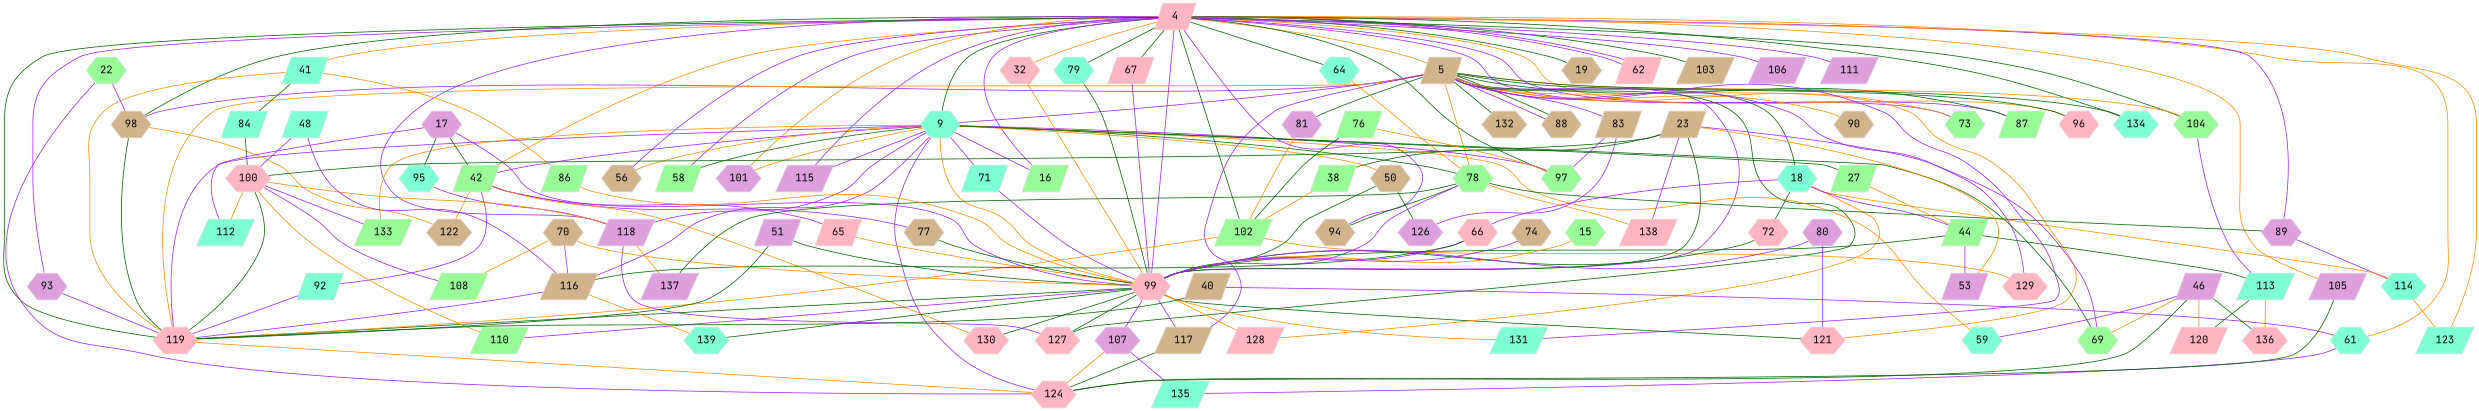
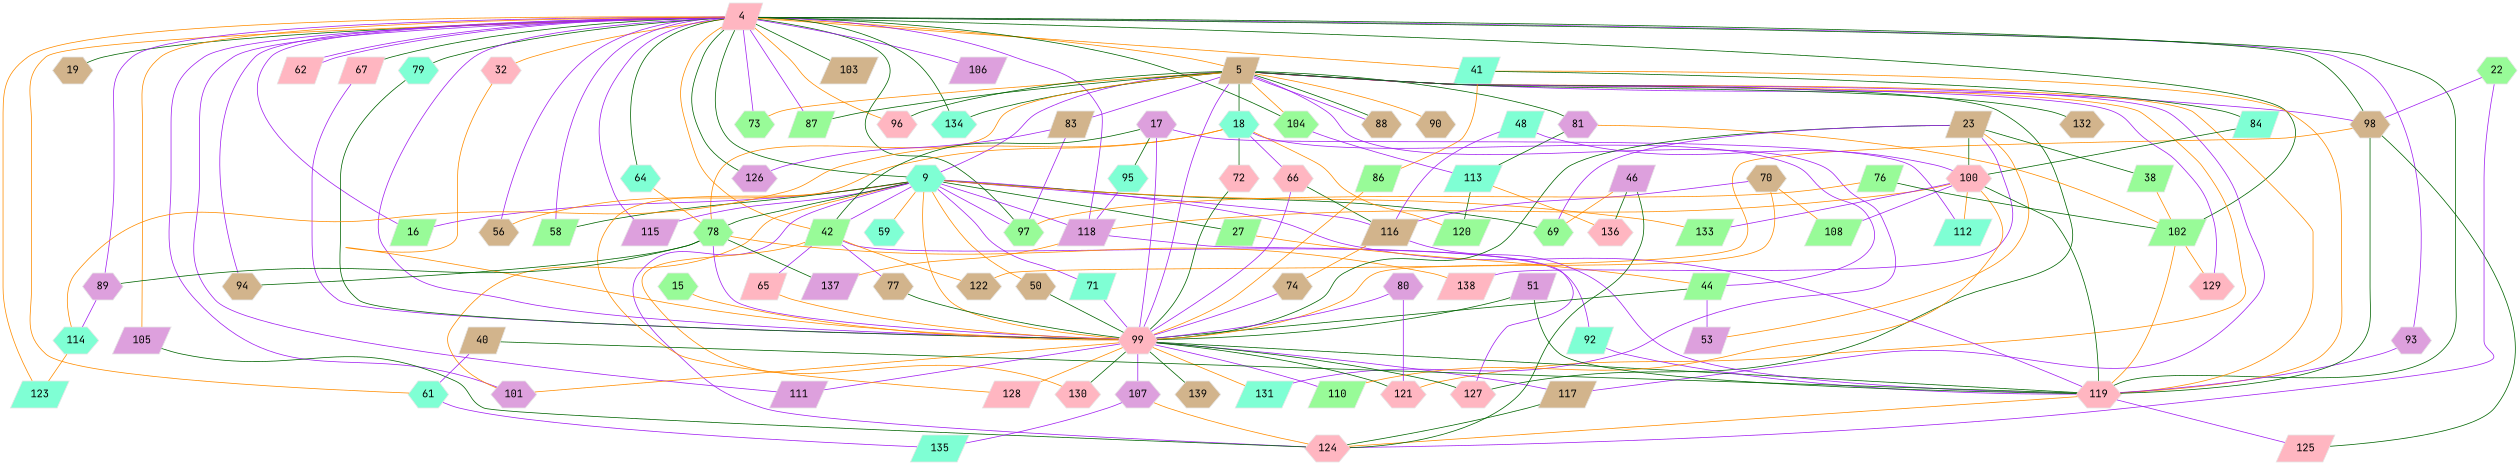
(936, 44) -> (182, 77)
(1402, 200) -> (692, 105)
(2115, 255) -> (1531, 149)
(2199, 313) -> (1343, 188)
(652, 319) -> (1335, 263)
(2080, 321) -> none
(706, 340) -> (1198, 394)
(2199, 340) -> (1462, 232)
none -> (994, 363)
none -> (827, 367)
none -> (2306, 448)
